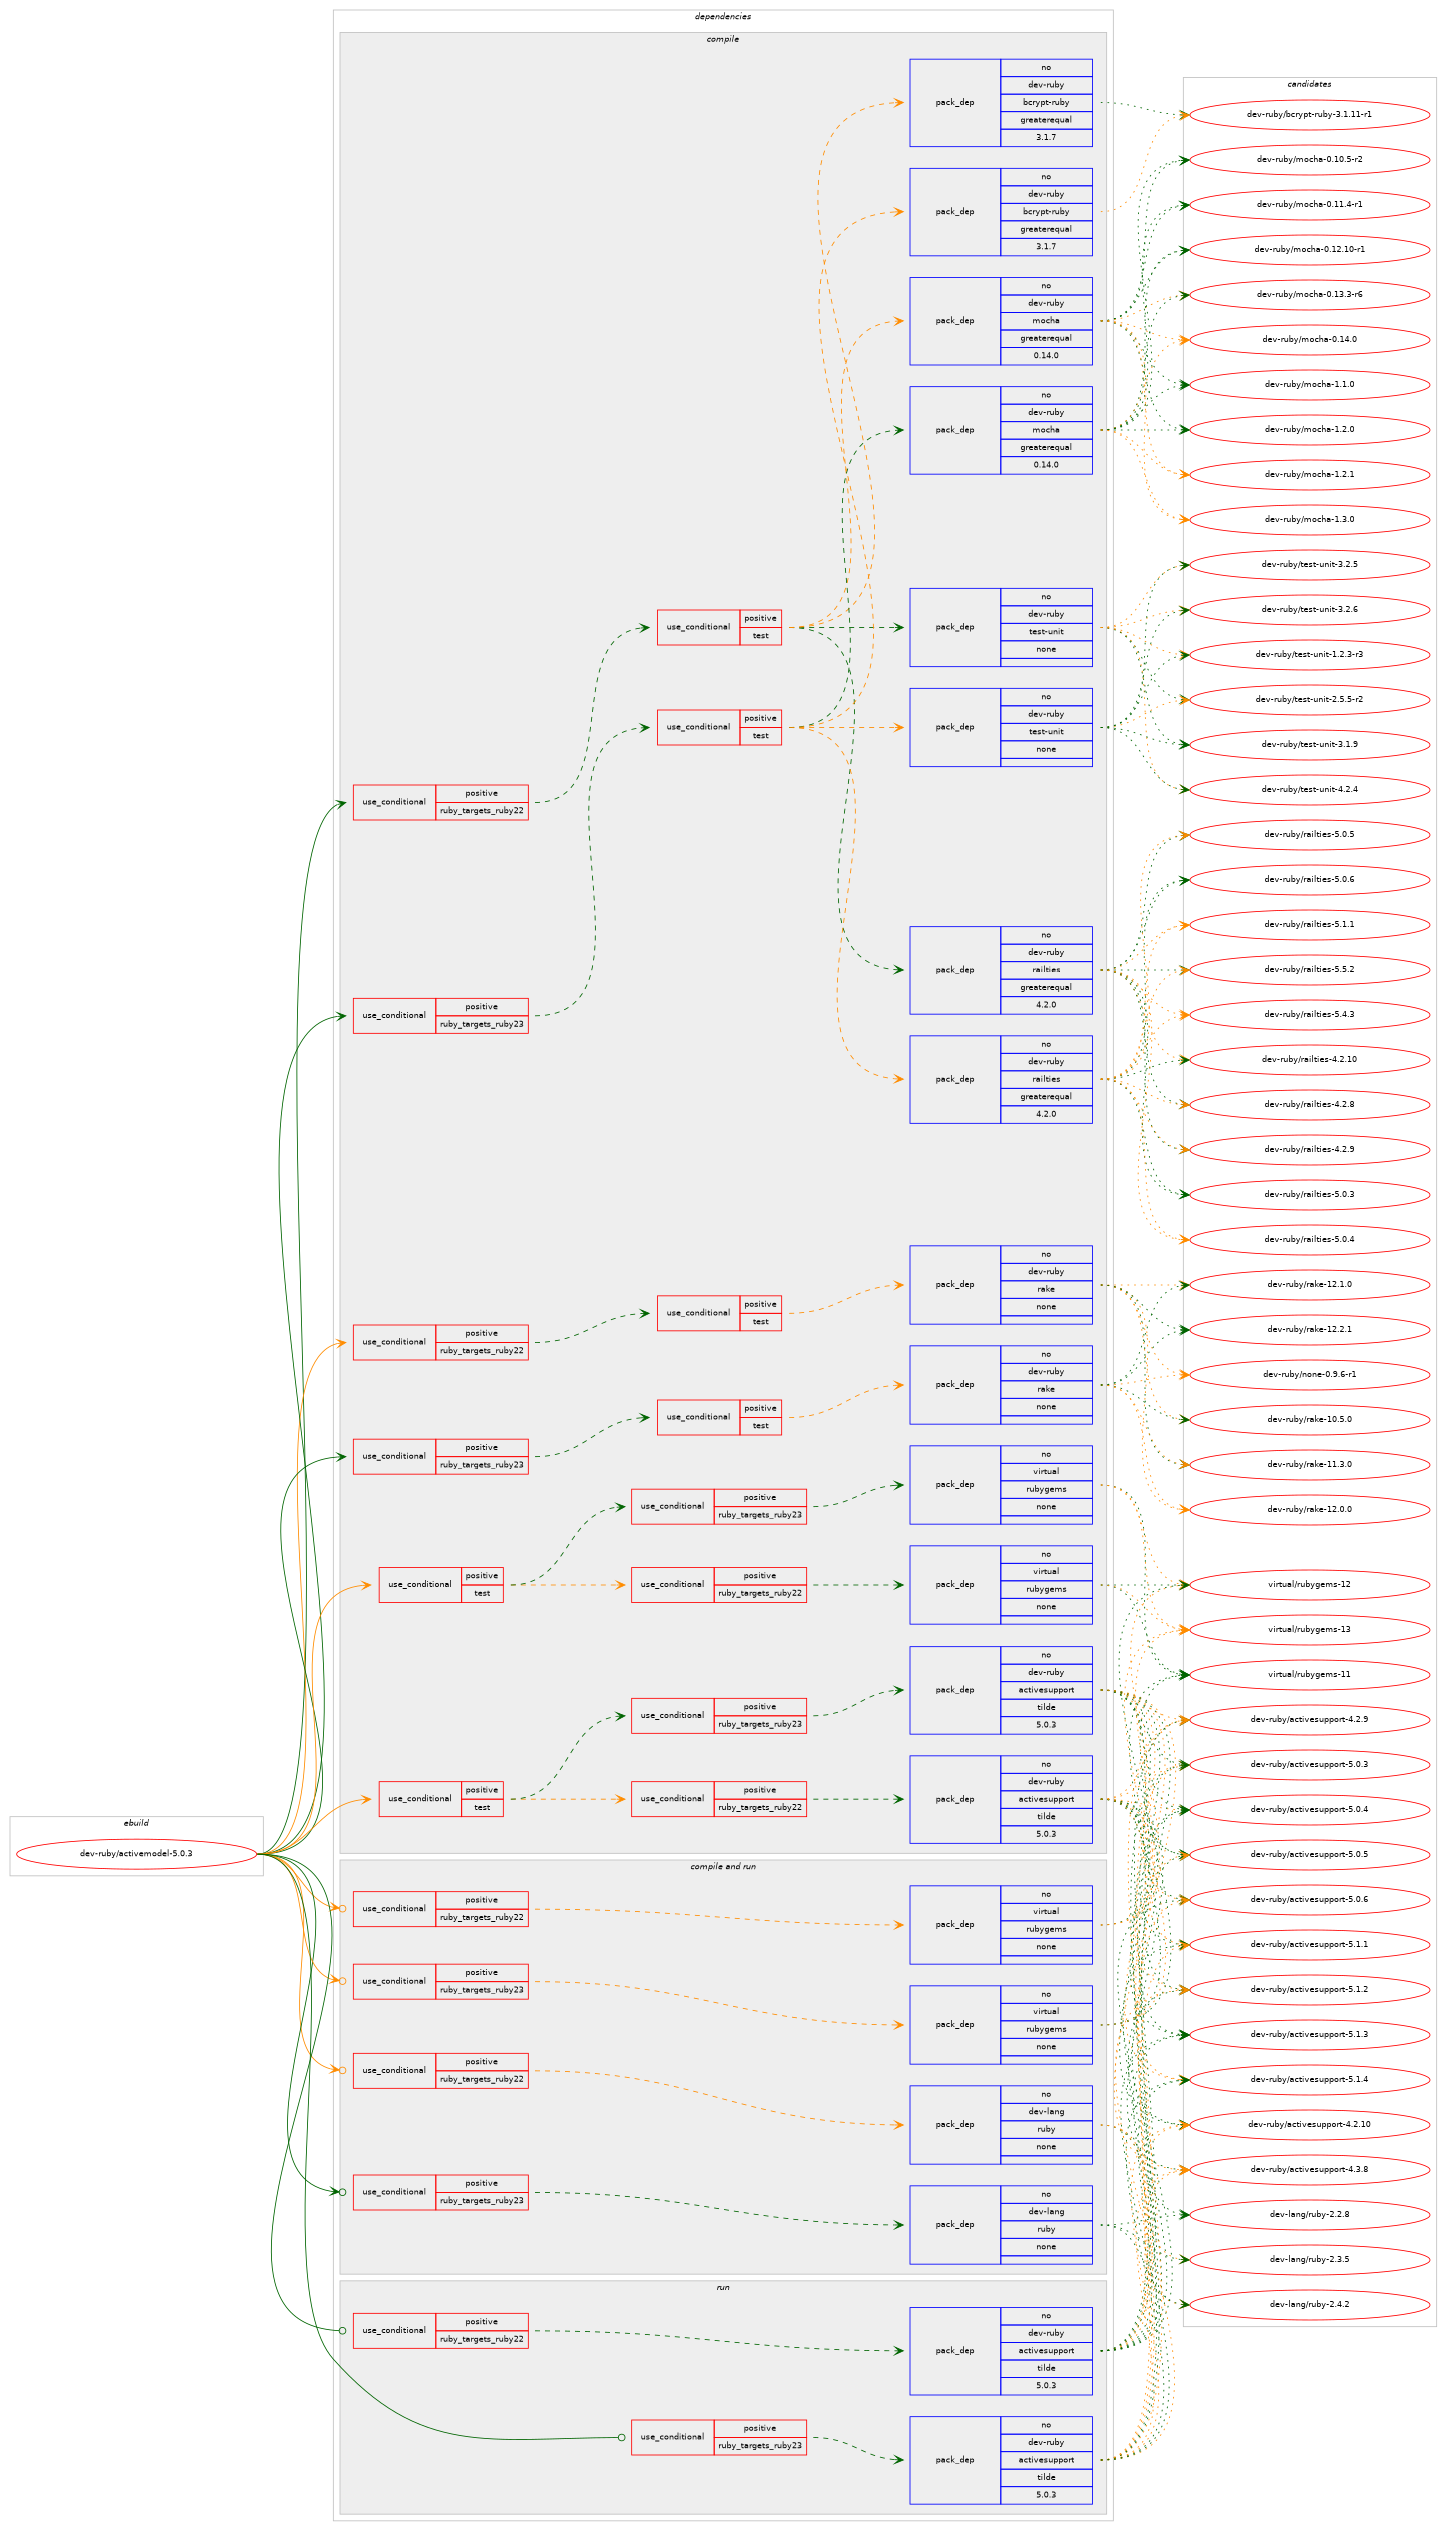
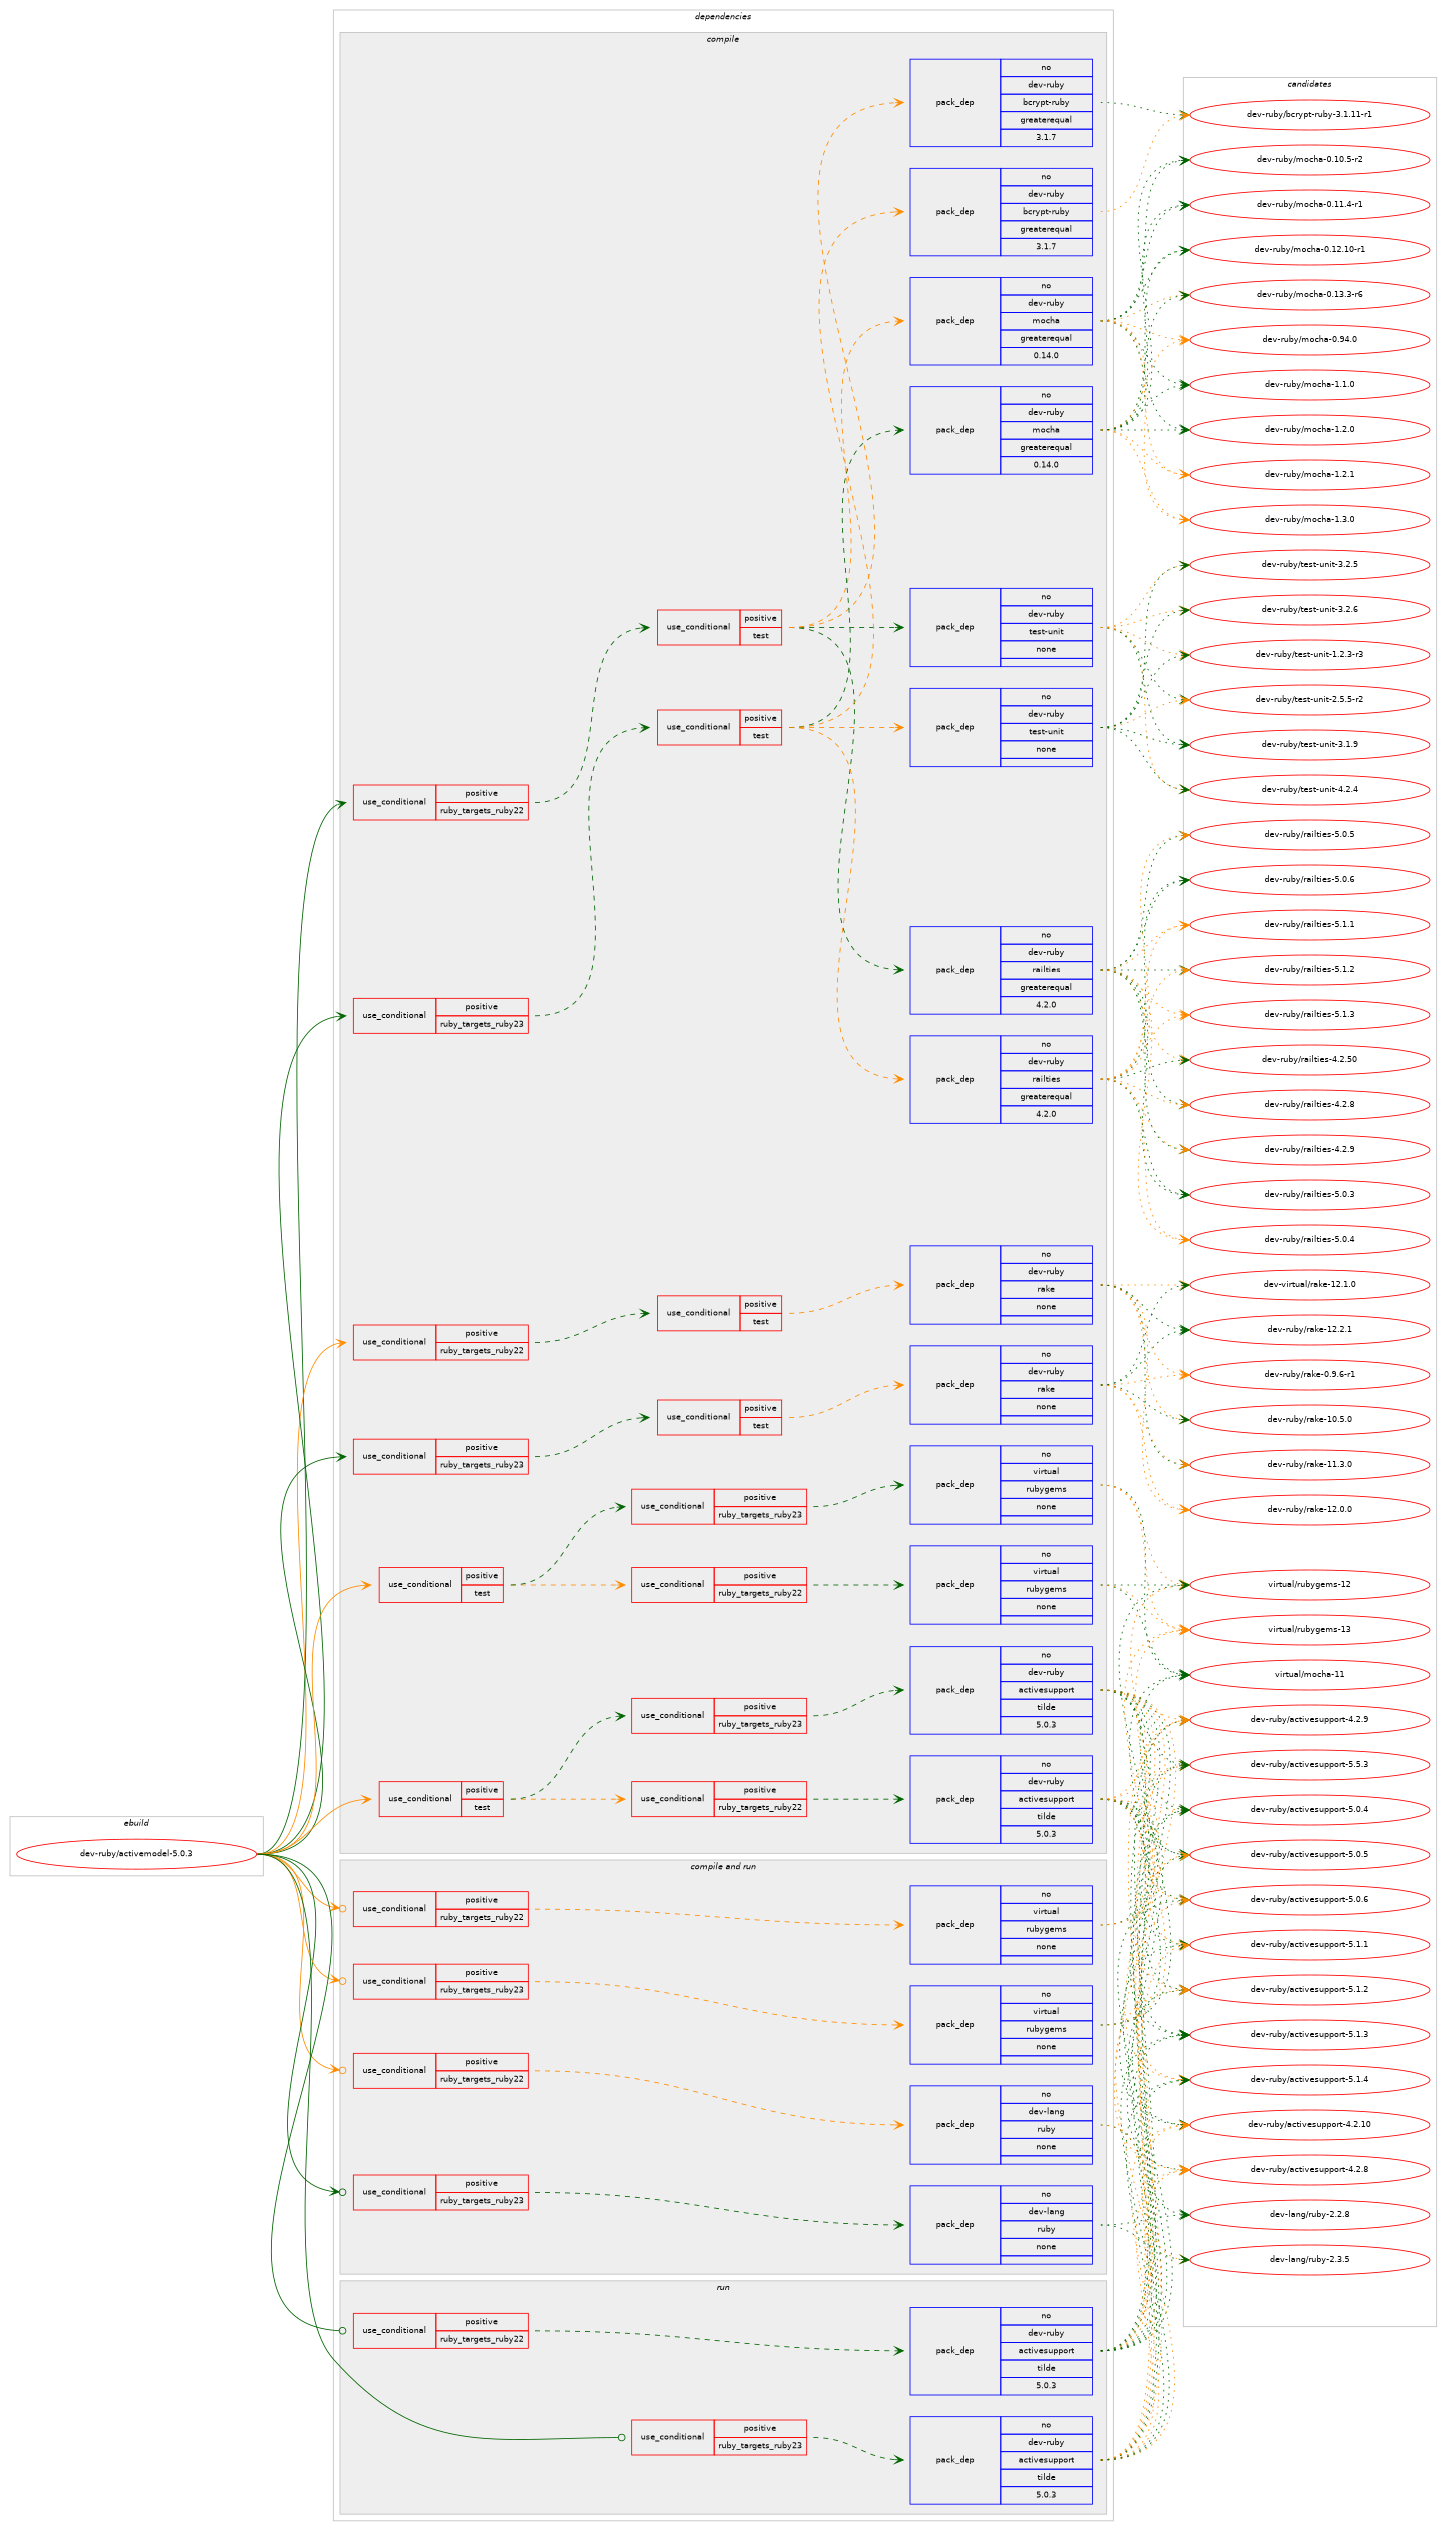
(1310, 340) -> (1310, 340)
(1310, 970) -> (1310, 970)
(1310, 1015) -> (1310, 1015)
(1310, 1060) -> (1310, 1060)
(1310, 1285) -> (1310, 1285)
(1310, 1375) -> (1310, 1375)
(1310, 1675) -> (1310, 1675)
(1310, 1765) -> (1310, 1765)
(1310, 2170) -> (1310, 2170)
(1310, 2305) -> none
